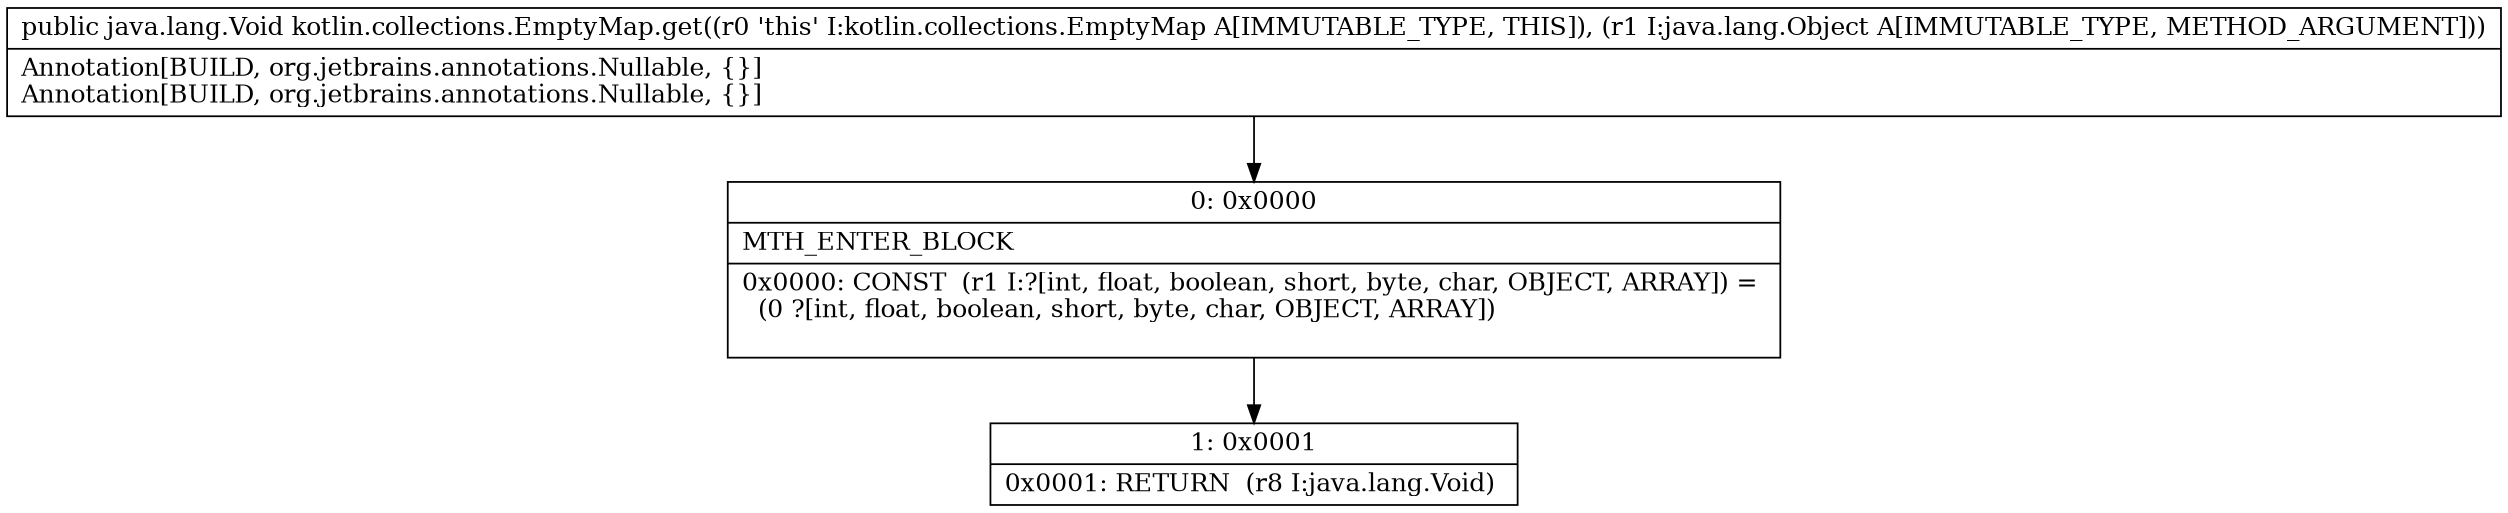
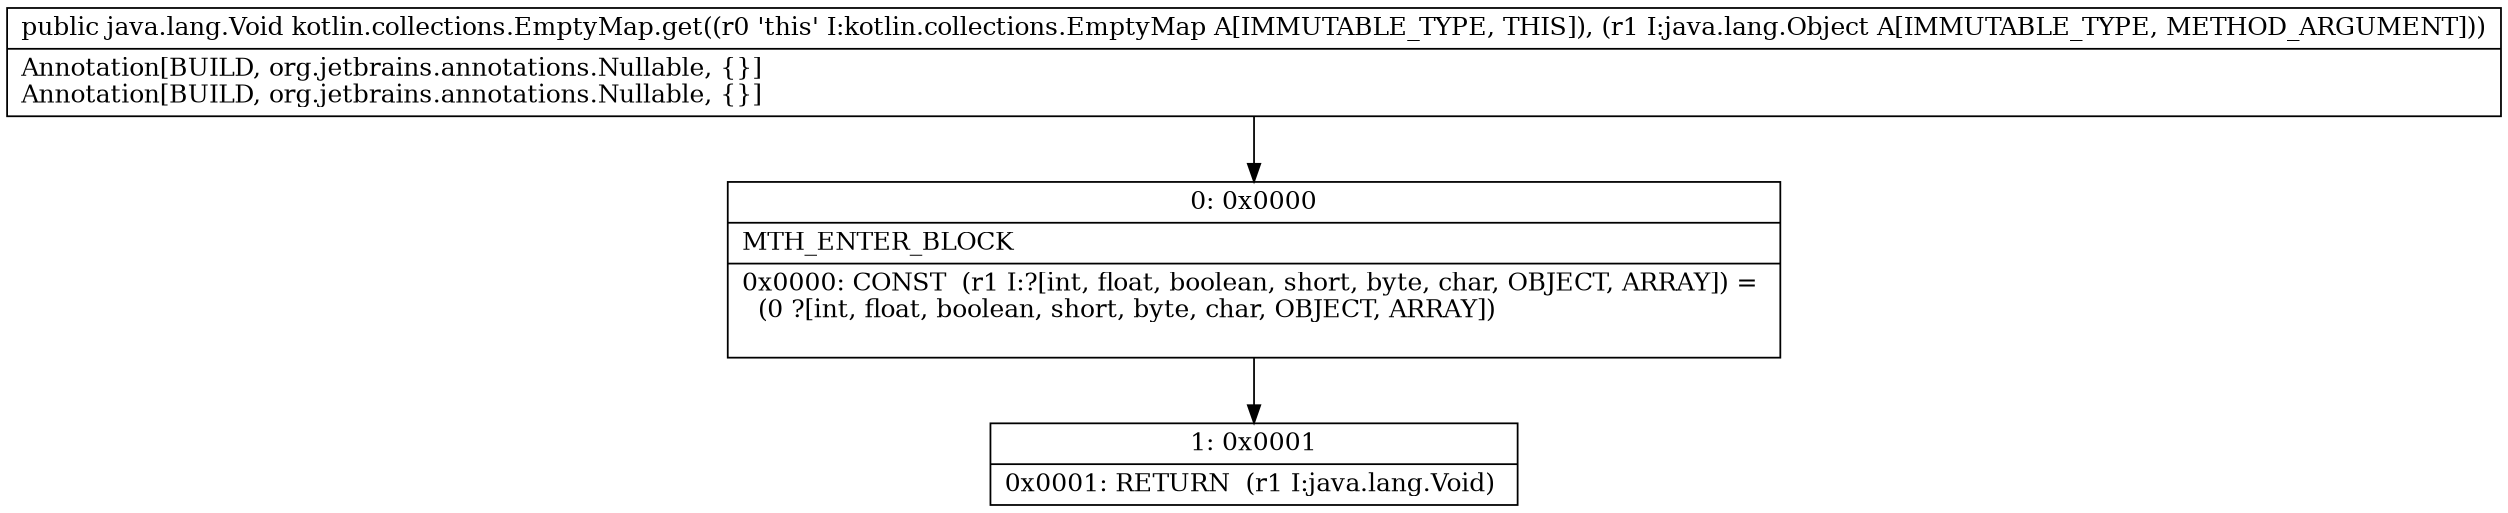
(1254, 484) -> (1254, 484)
